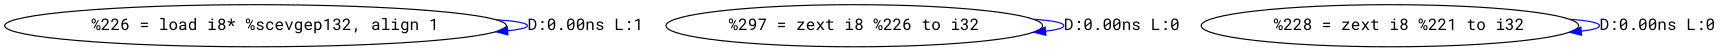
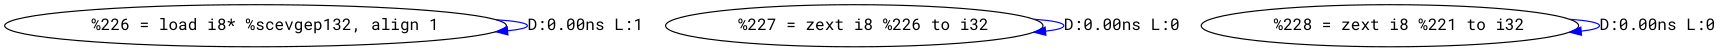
(854, 26) -> (854, 26)
